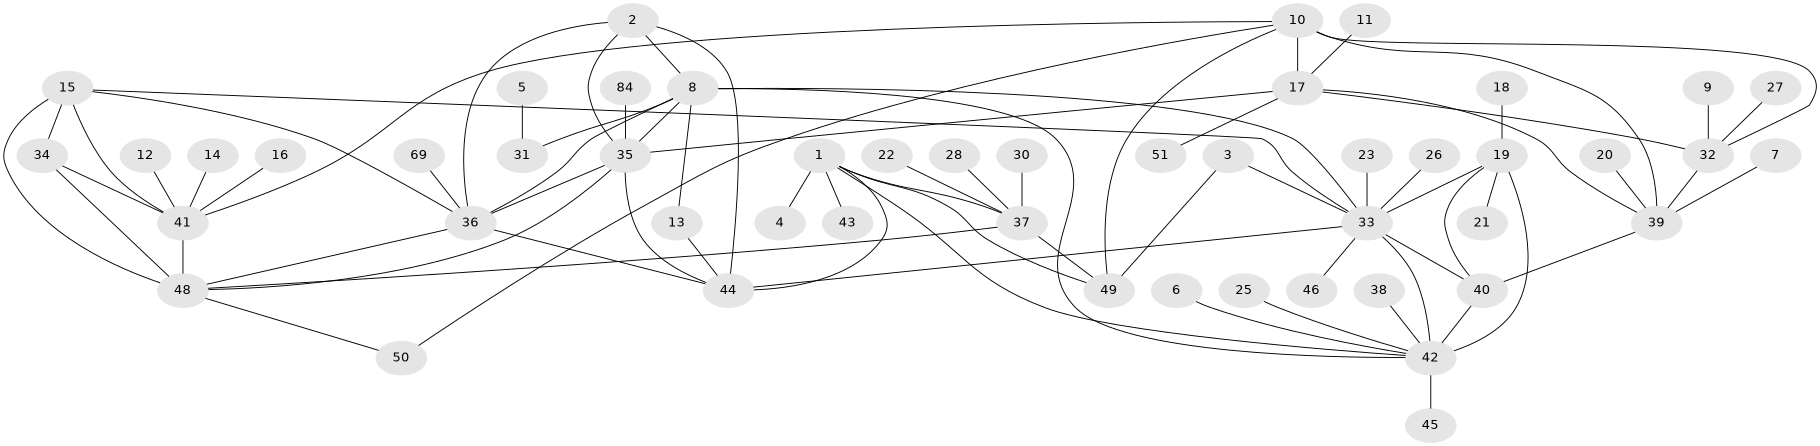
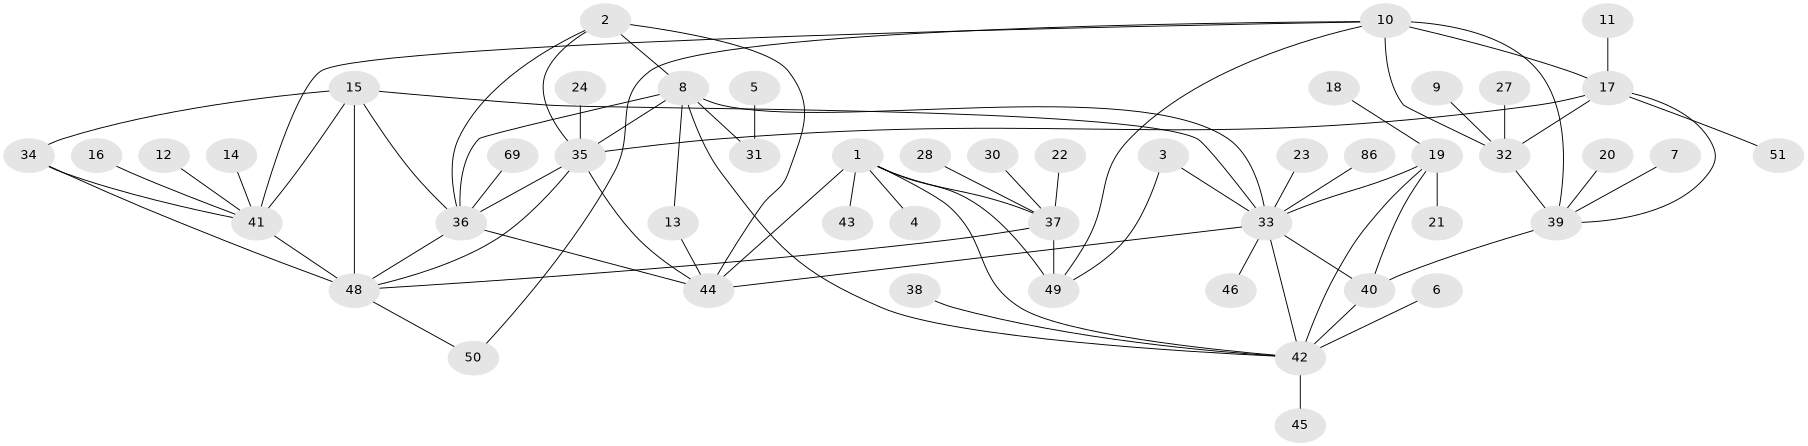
(625, 88) -> (580, 88)
(1435, 156) -> (1370, 156)
(1244, 291) -> none
